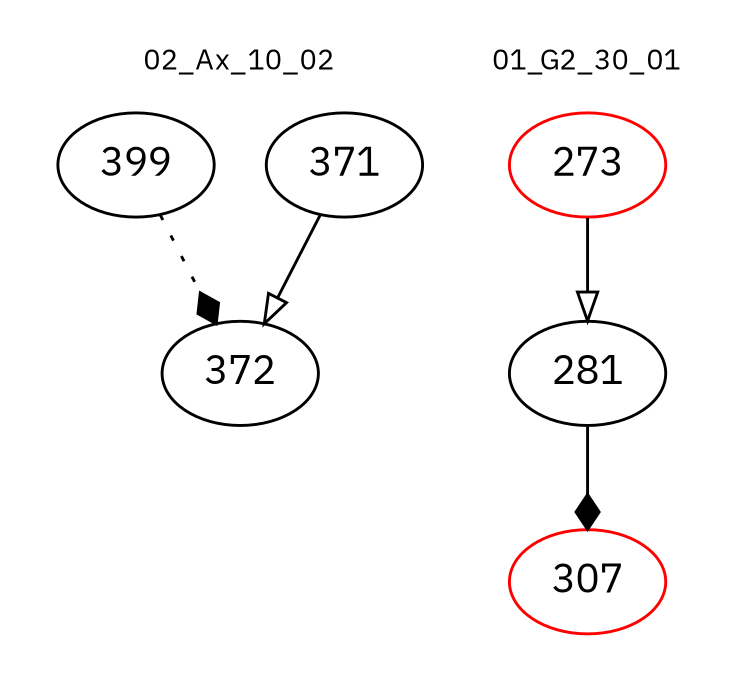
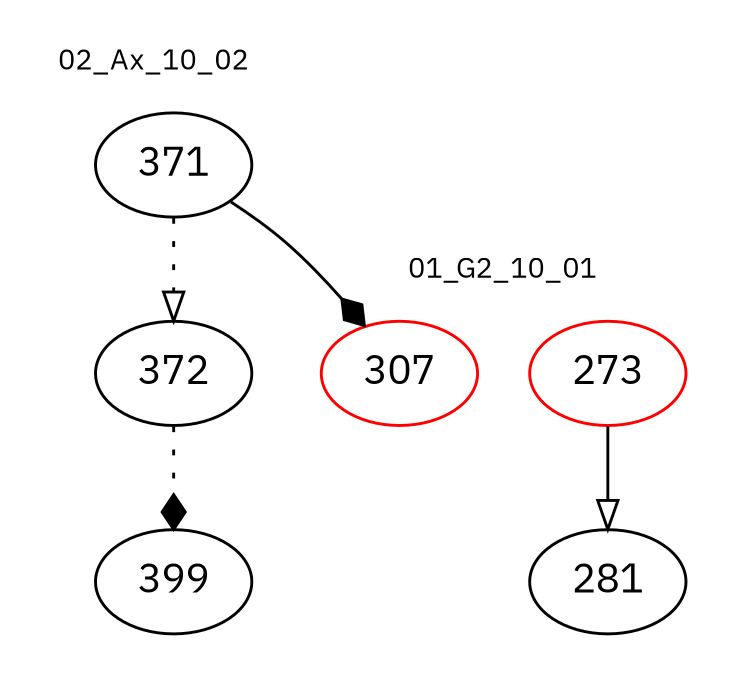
(588, 62) -> (504, 271)
(180, 254) -> (174, 460)
(299, 256) -> (174, 255)
(588, 460) -> (316, 272)
